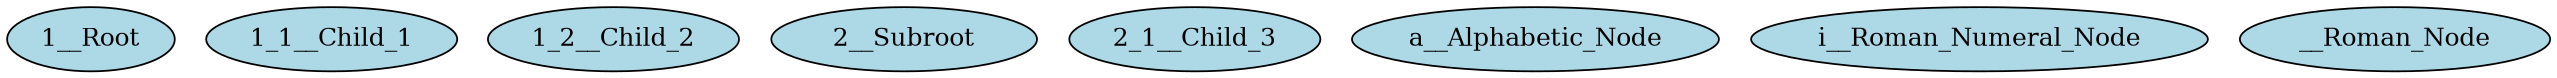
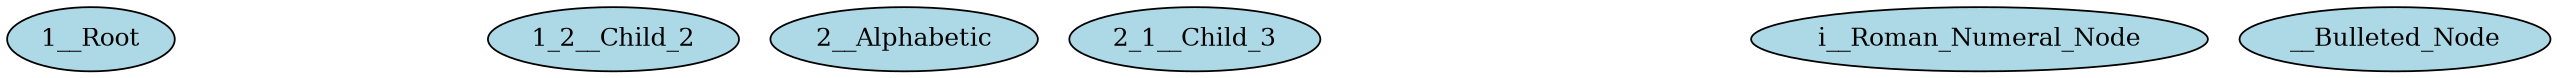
(332, 39) -> none
(904, 39) -> (904, 39)
(1535, 39) -> none
(2395, 39) -> (2395, 39)
